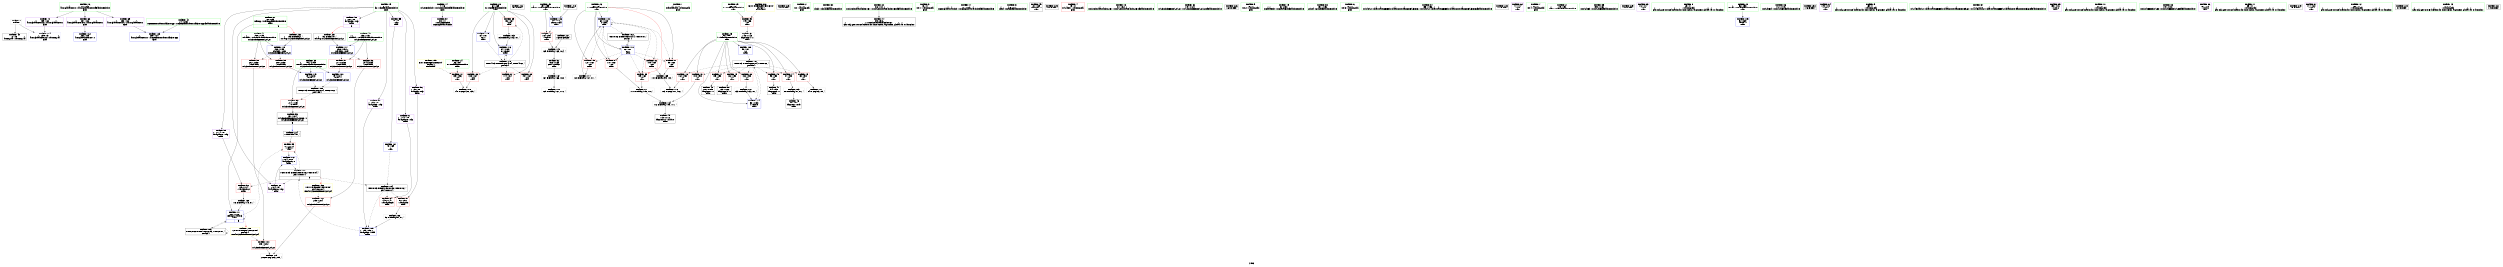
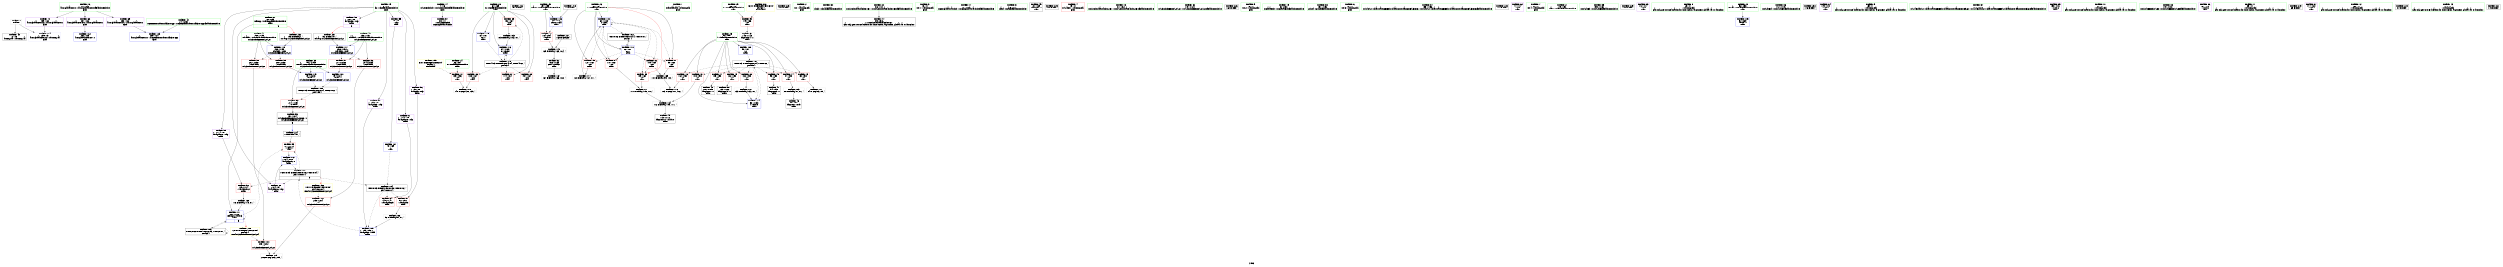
(2296, 8) -> (2296, 8)
(635, 63) -> (647, 70)
(554, 90) -> none
